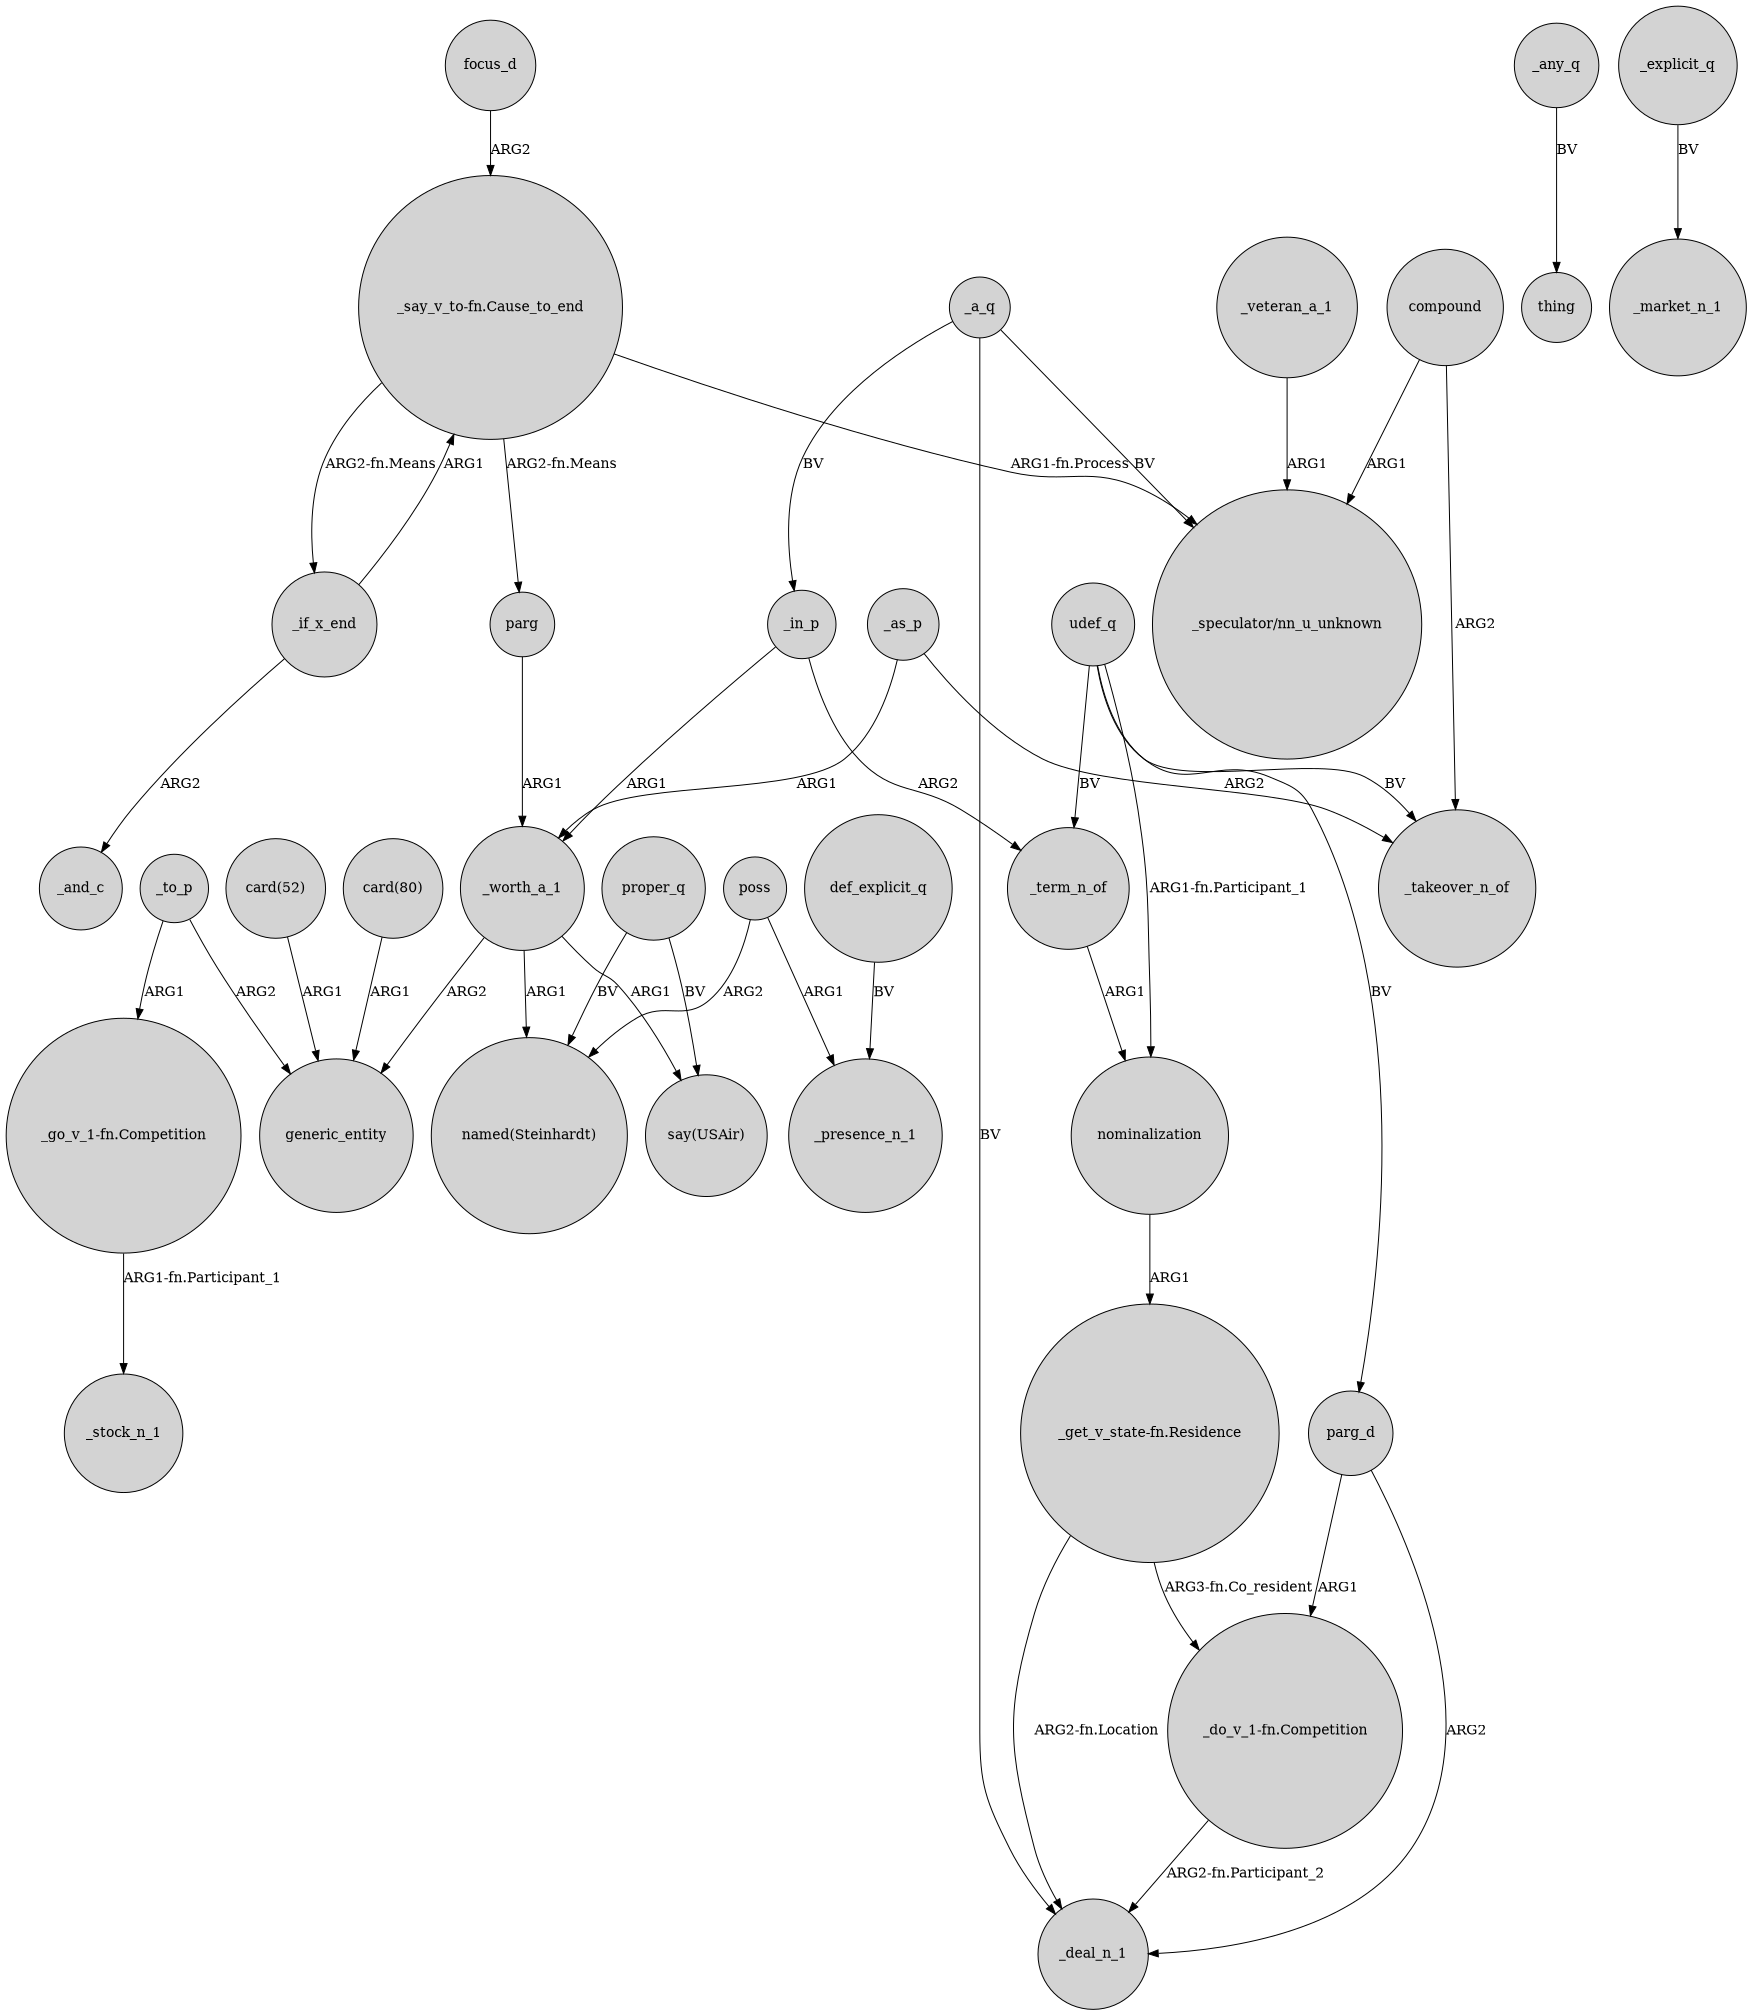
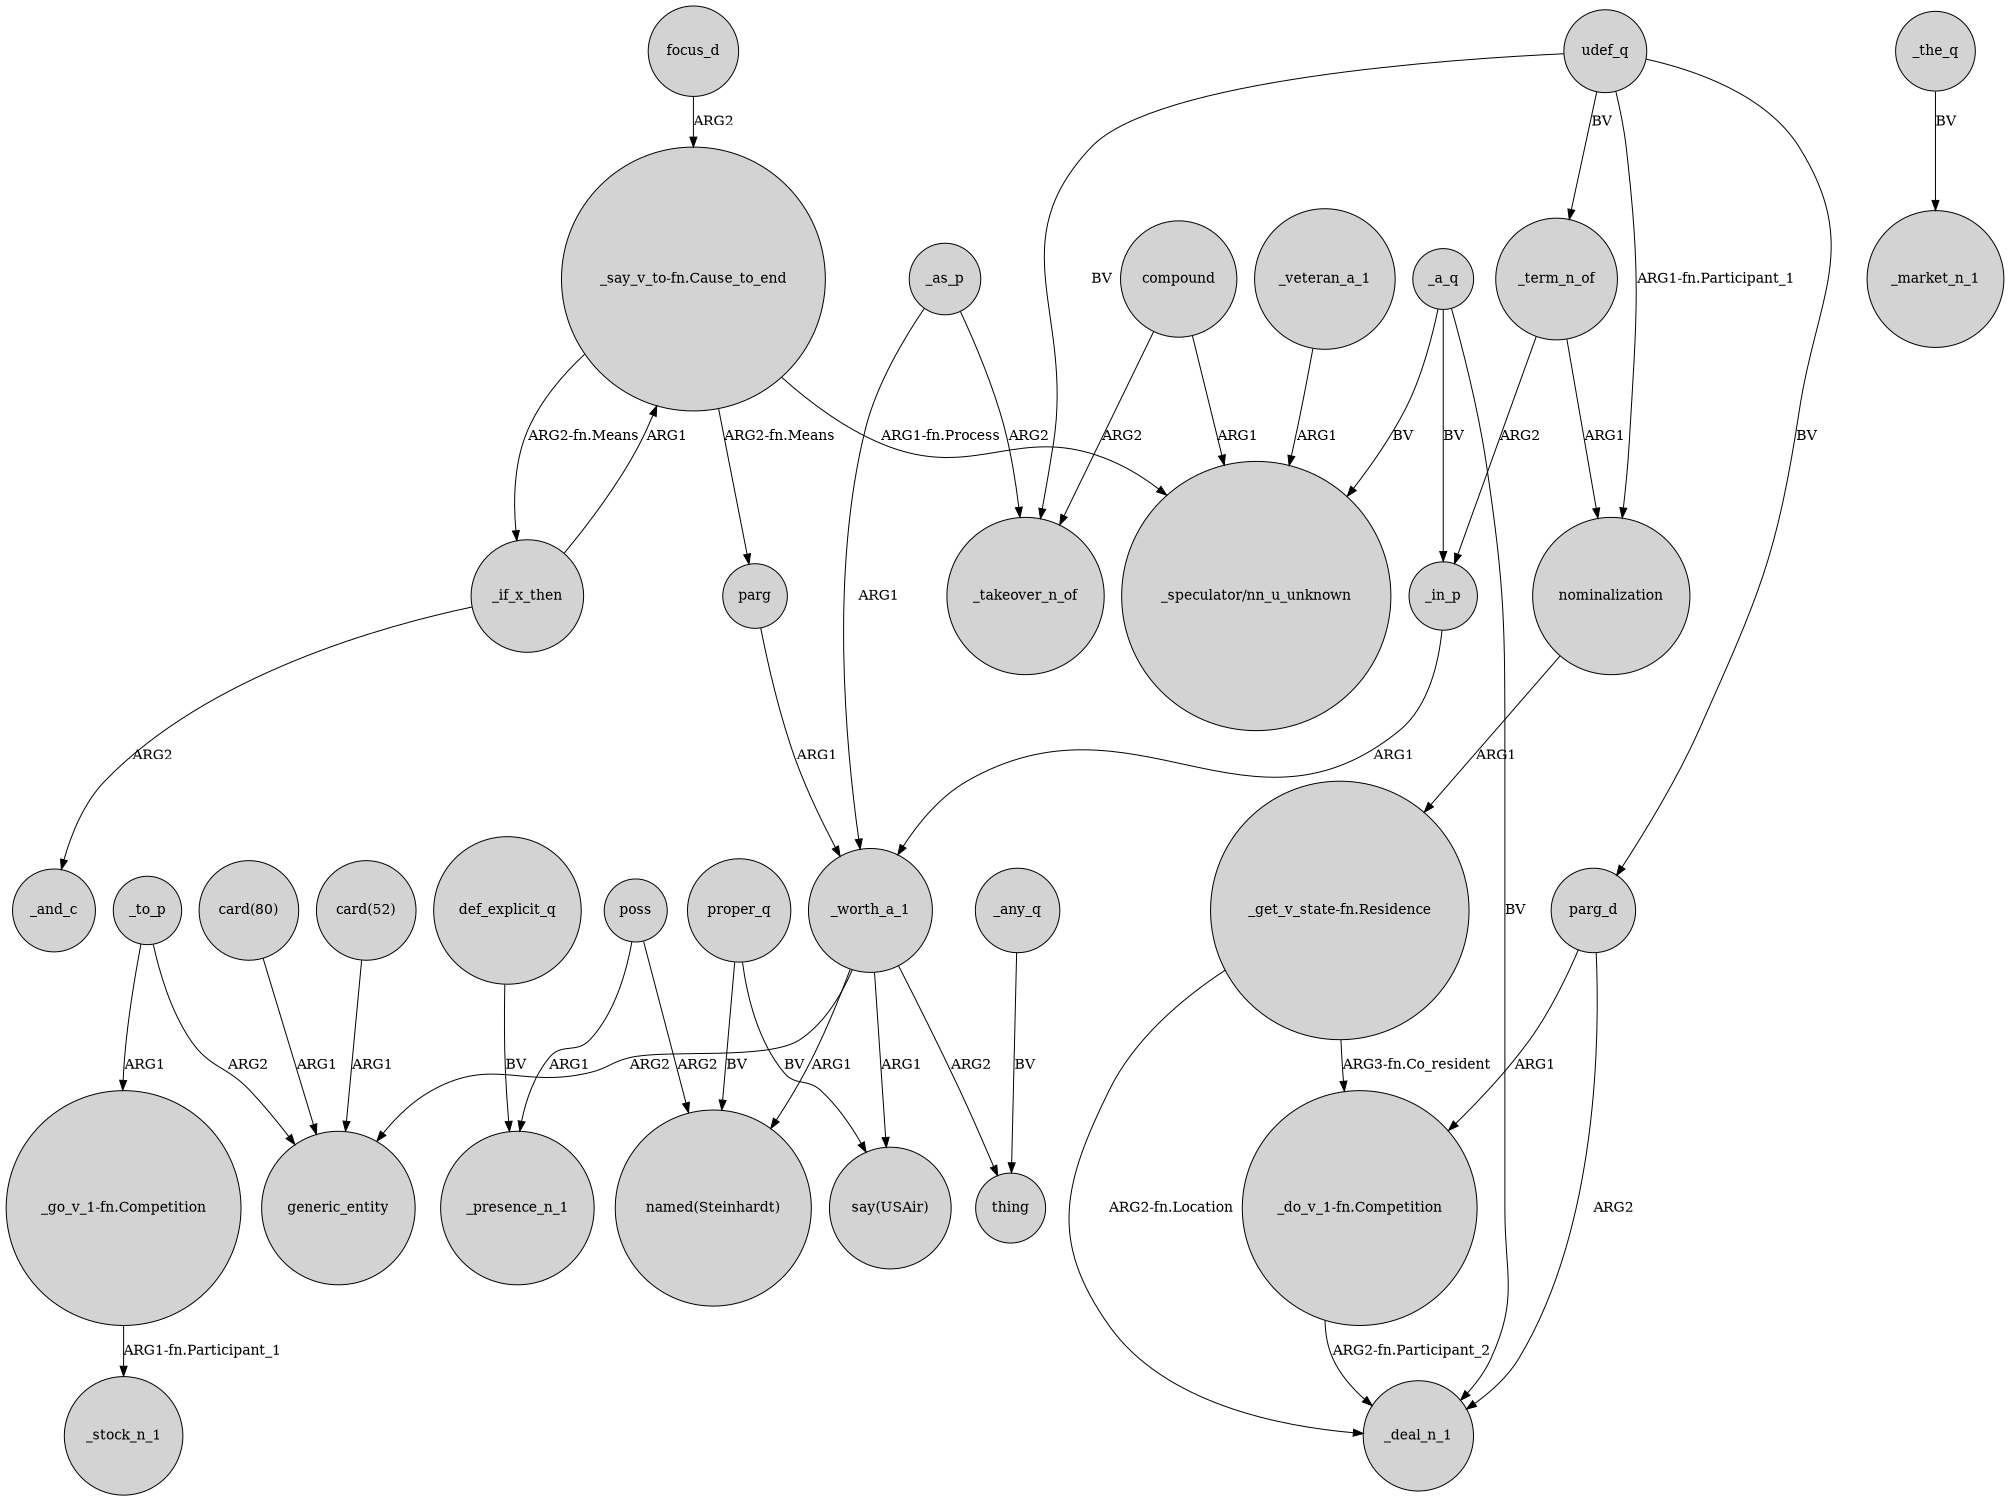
(1678, 65) -> (1935, 51)
(324, 625) -> (527, 596)
(884, 779) -> (1497, 445)
none -> (948, 1065)
